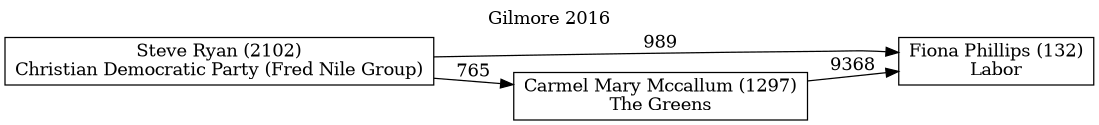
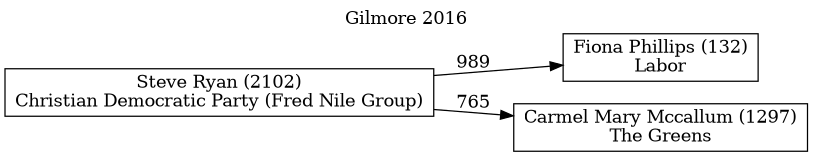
(847, 77) -> none
